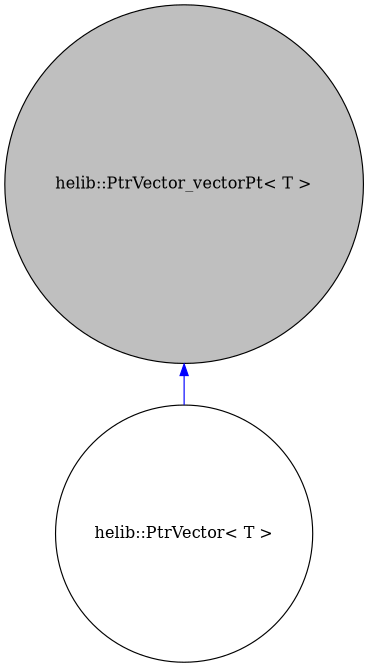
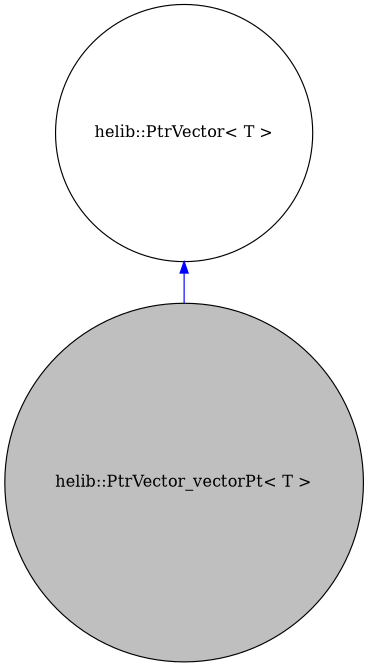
(184, 390) -> (184, 288)
